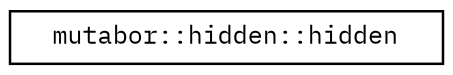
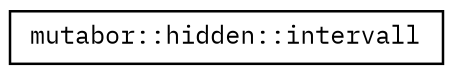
(227, 38) -> (227, 38)
